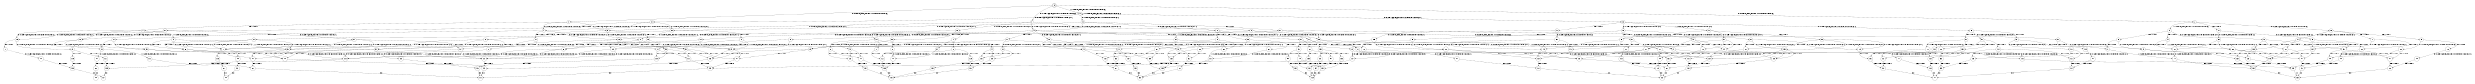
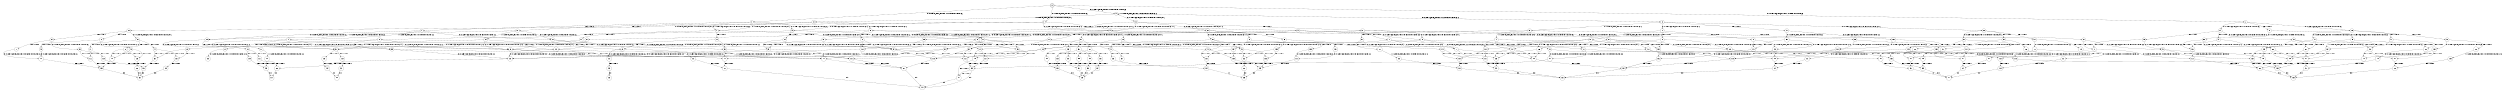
none -> (1810, 52)
(439, 64) -> (964, 71)
(1135, 68) -> none
